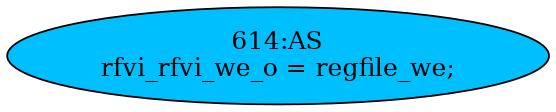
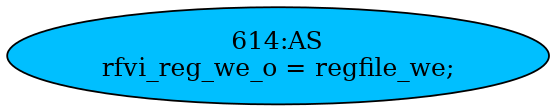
(278, 56) -> (278, 56)
